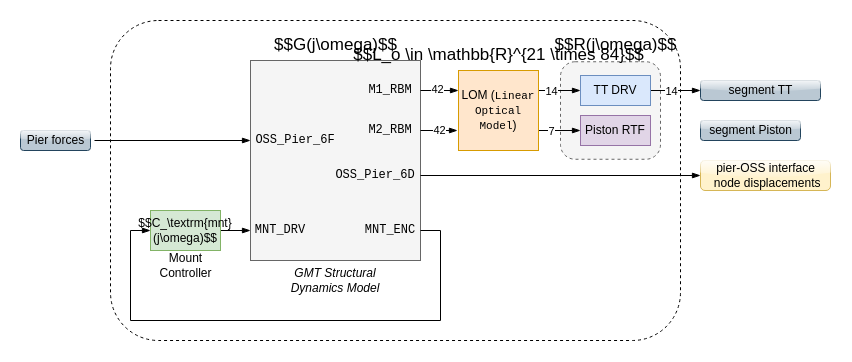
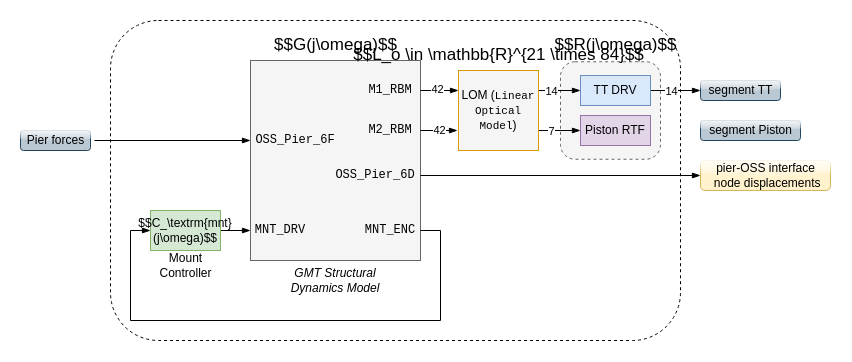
(761, 91) -> (741, 91)
(499, 111) -> (499, 111)
